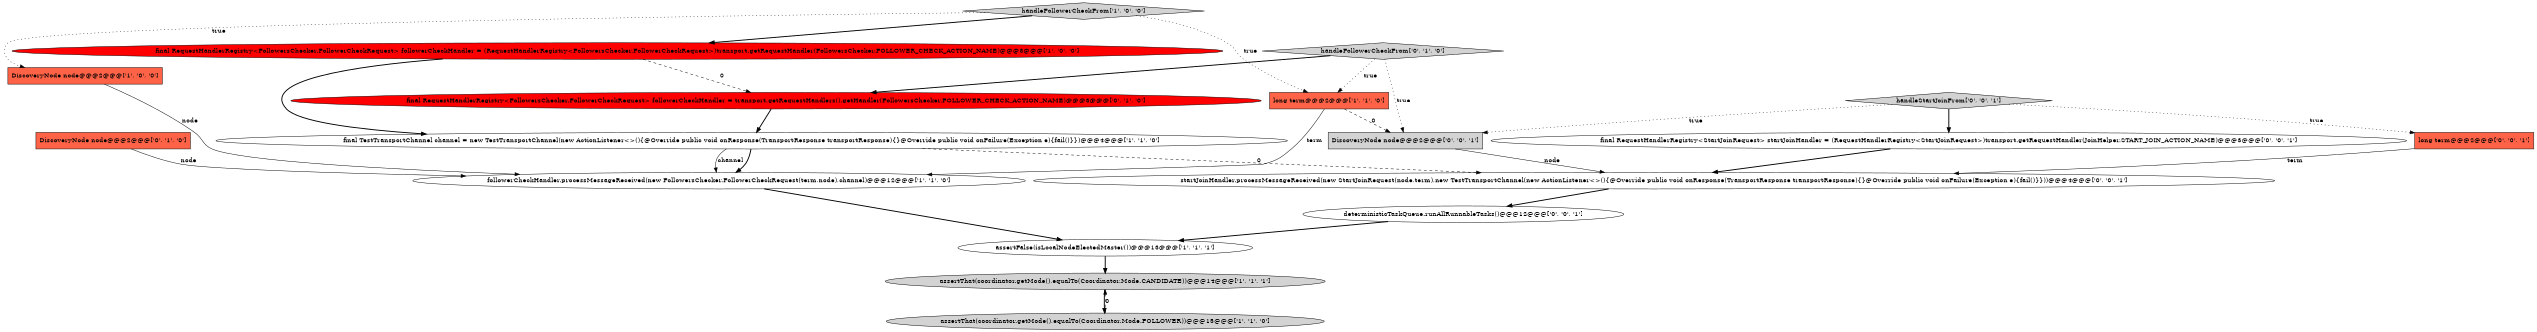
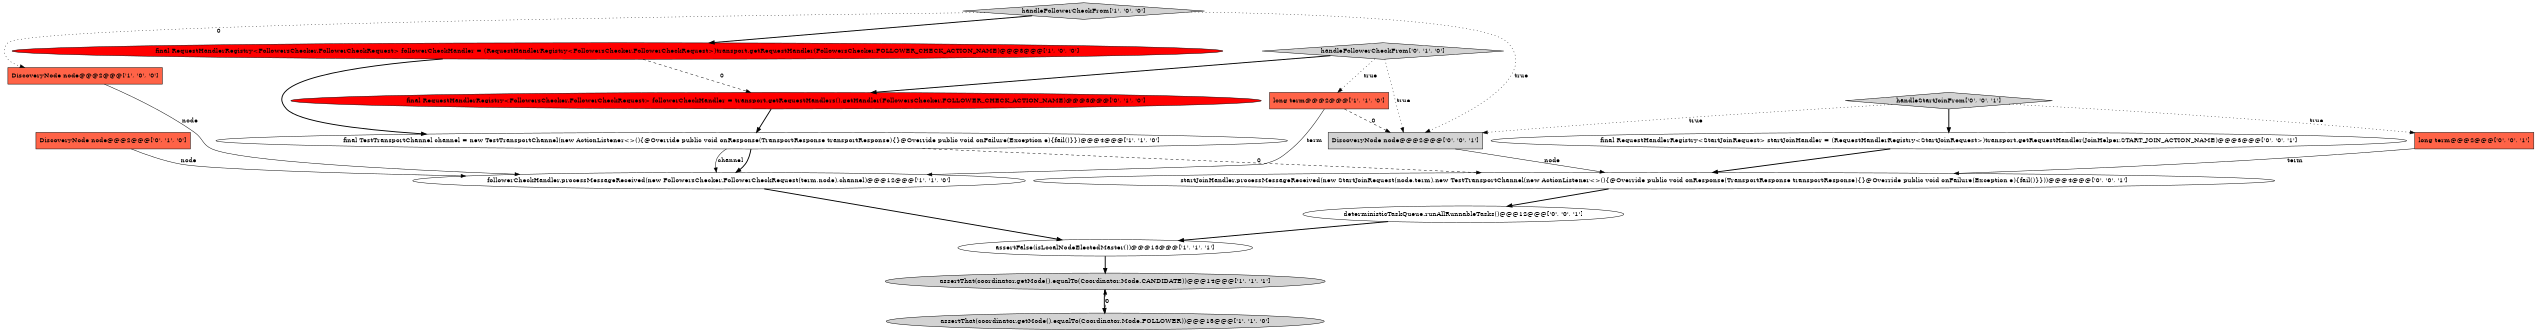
(219, 31) -> (219, 31)
(1225, 42) -> (1418, 22)
